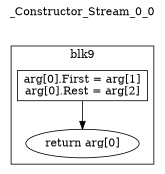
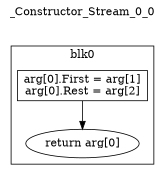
(82, 55) -> (82, 55)
